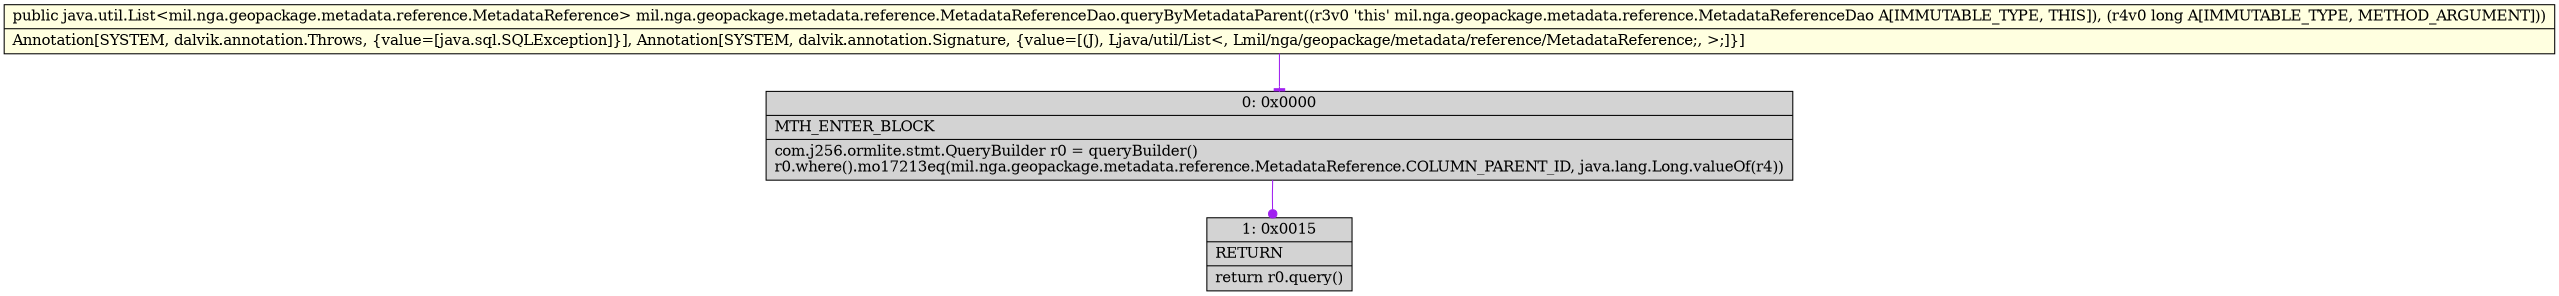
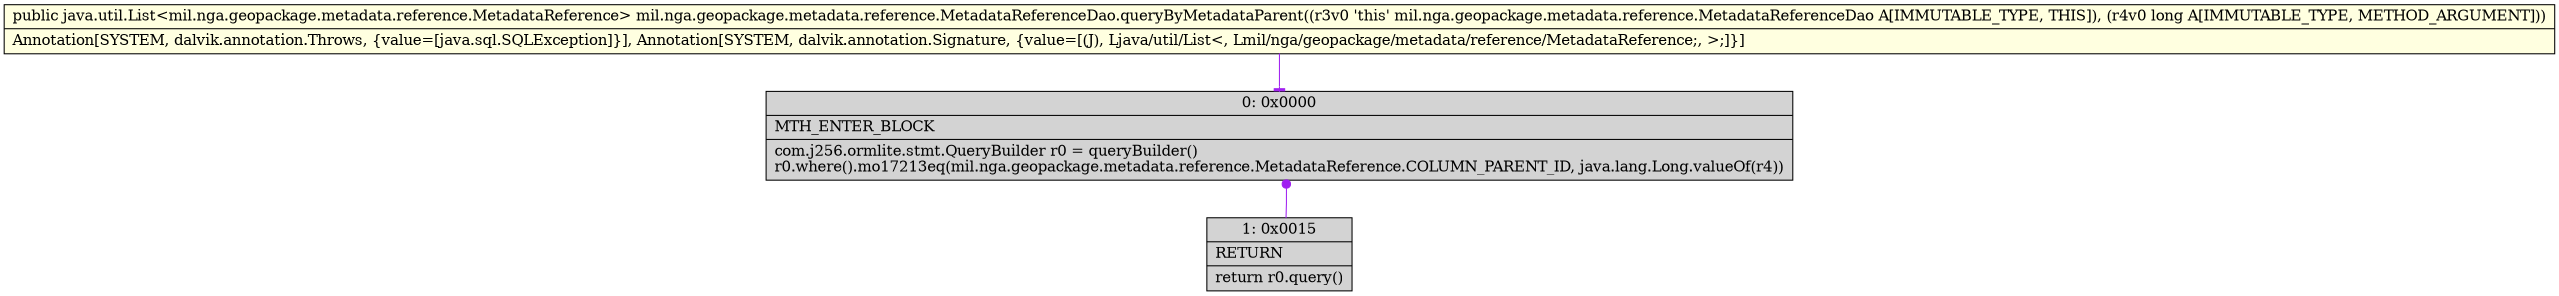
(1272, 195) -> (1286, 203)
